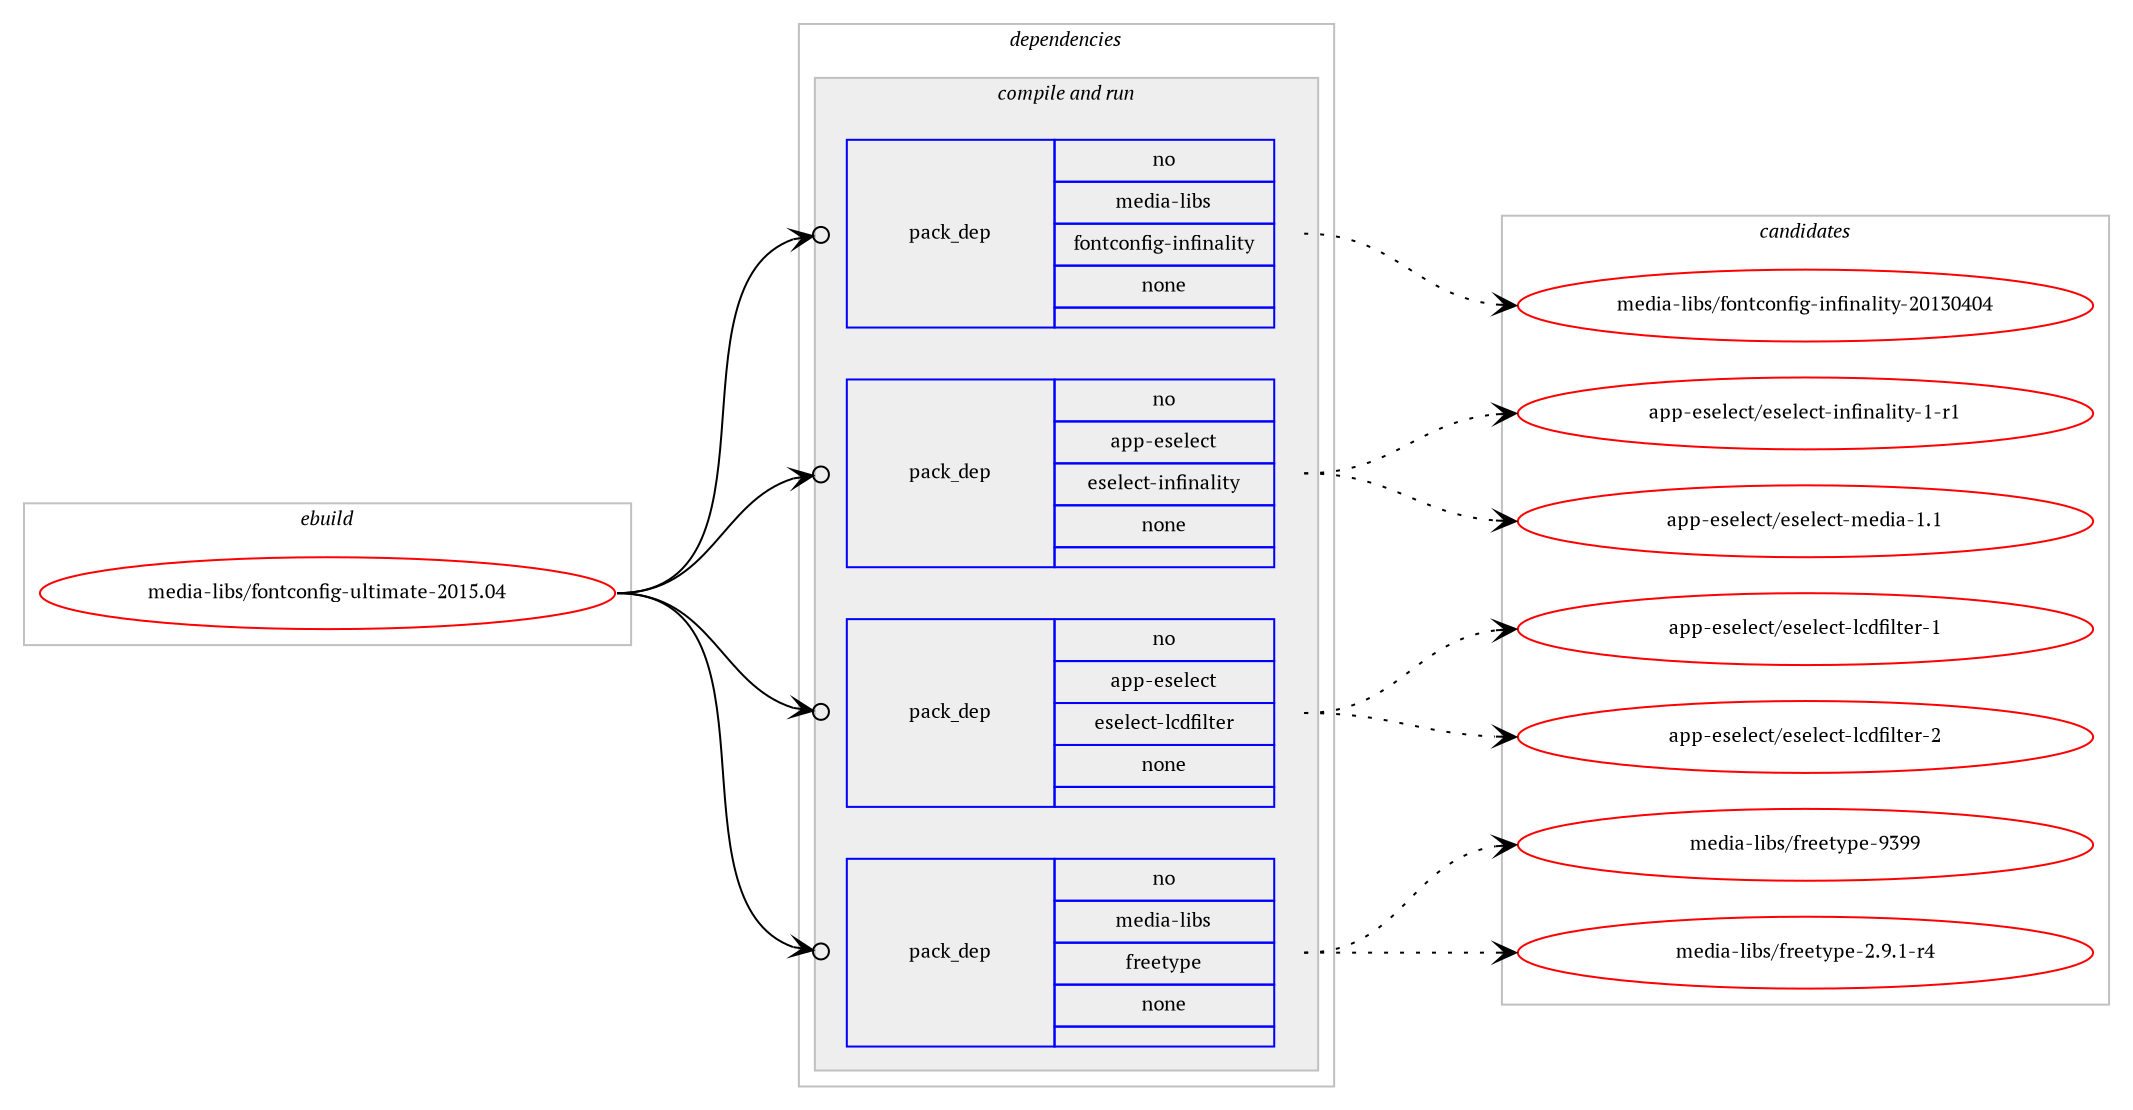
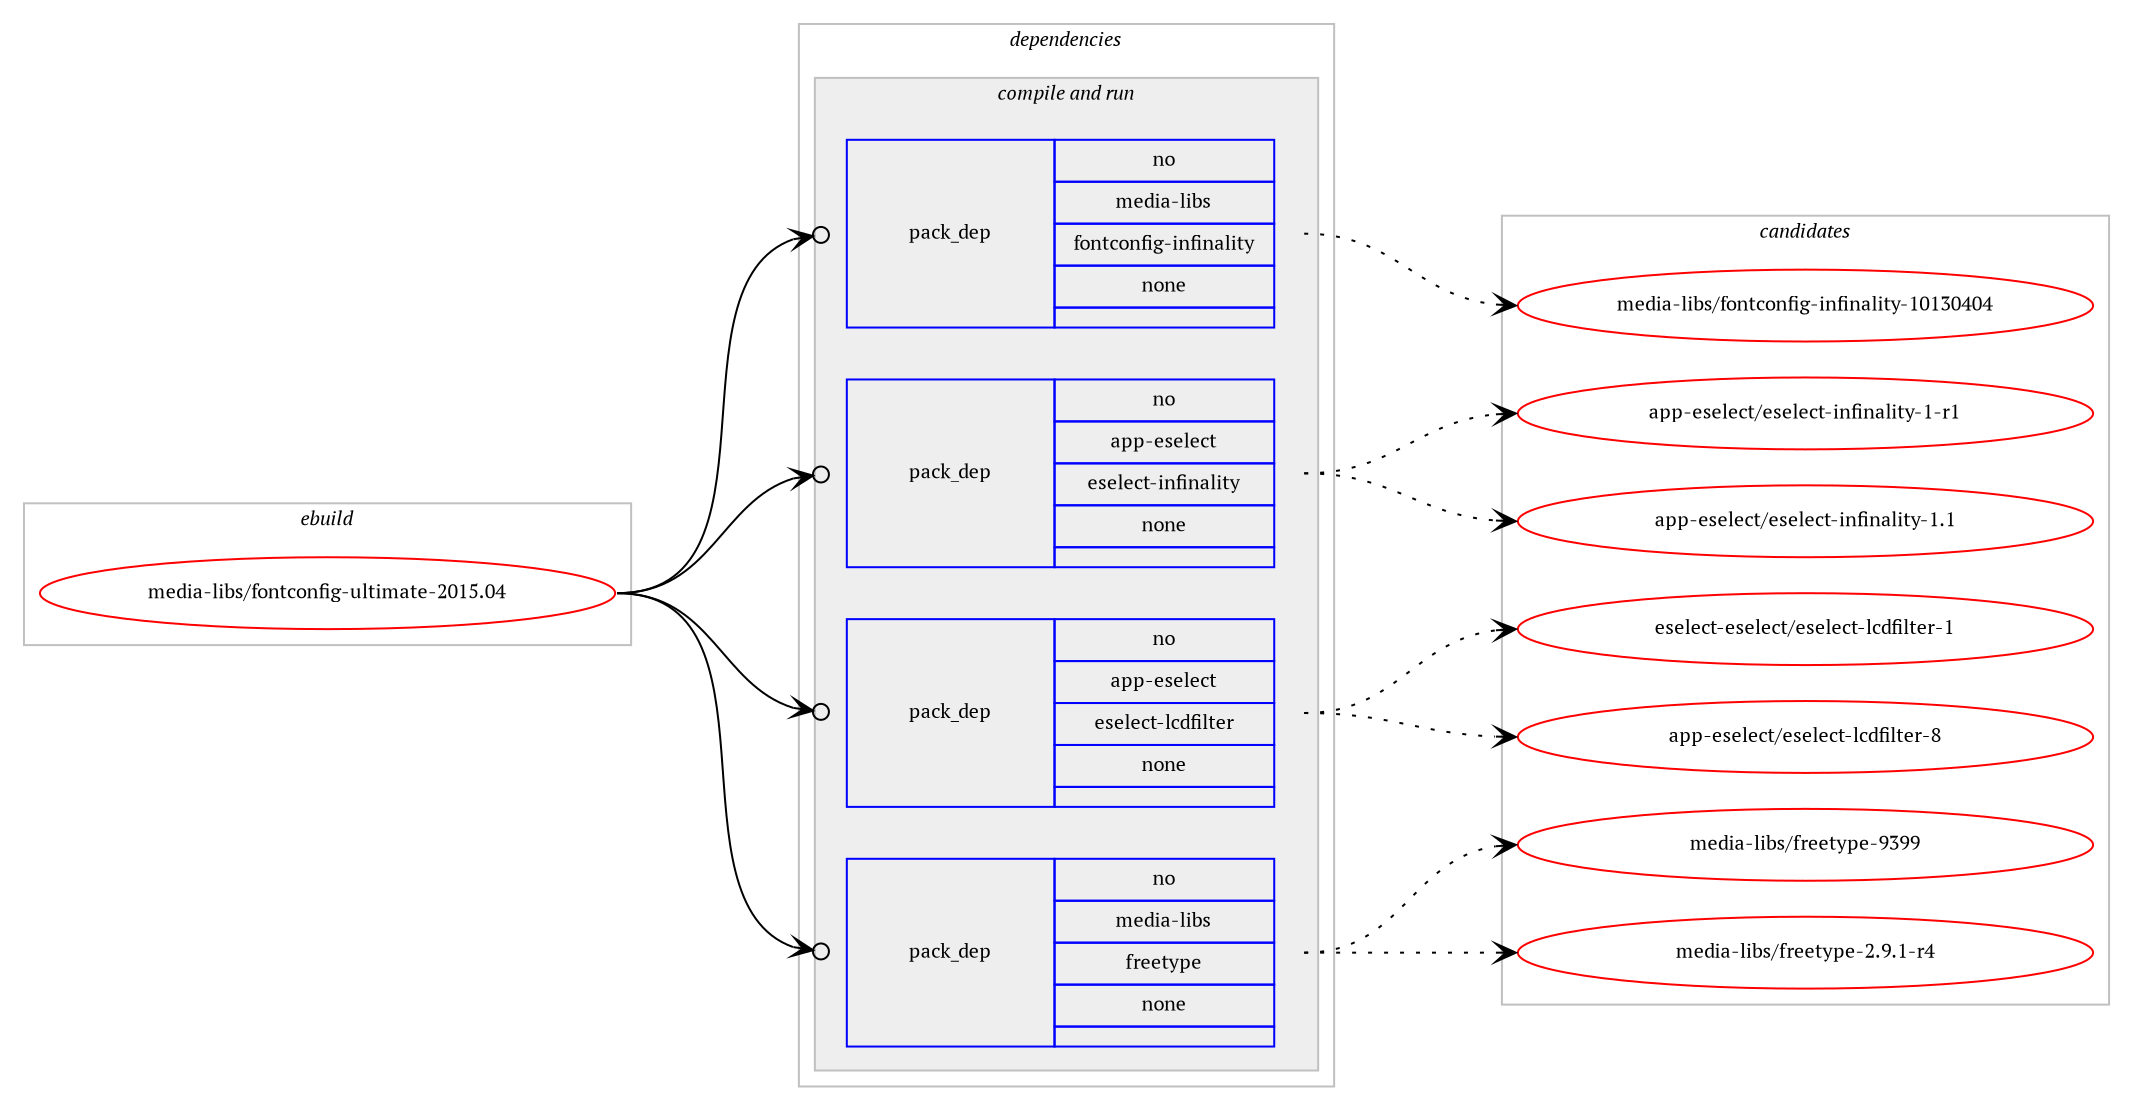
(1805, 306) -> (1805, 306)
(1805, 521) -> (1805, 521)
(1805, 629) -> (1805, 629)
(1805, 737) -> (1805, 737)
